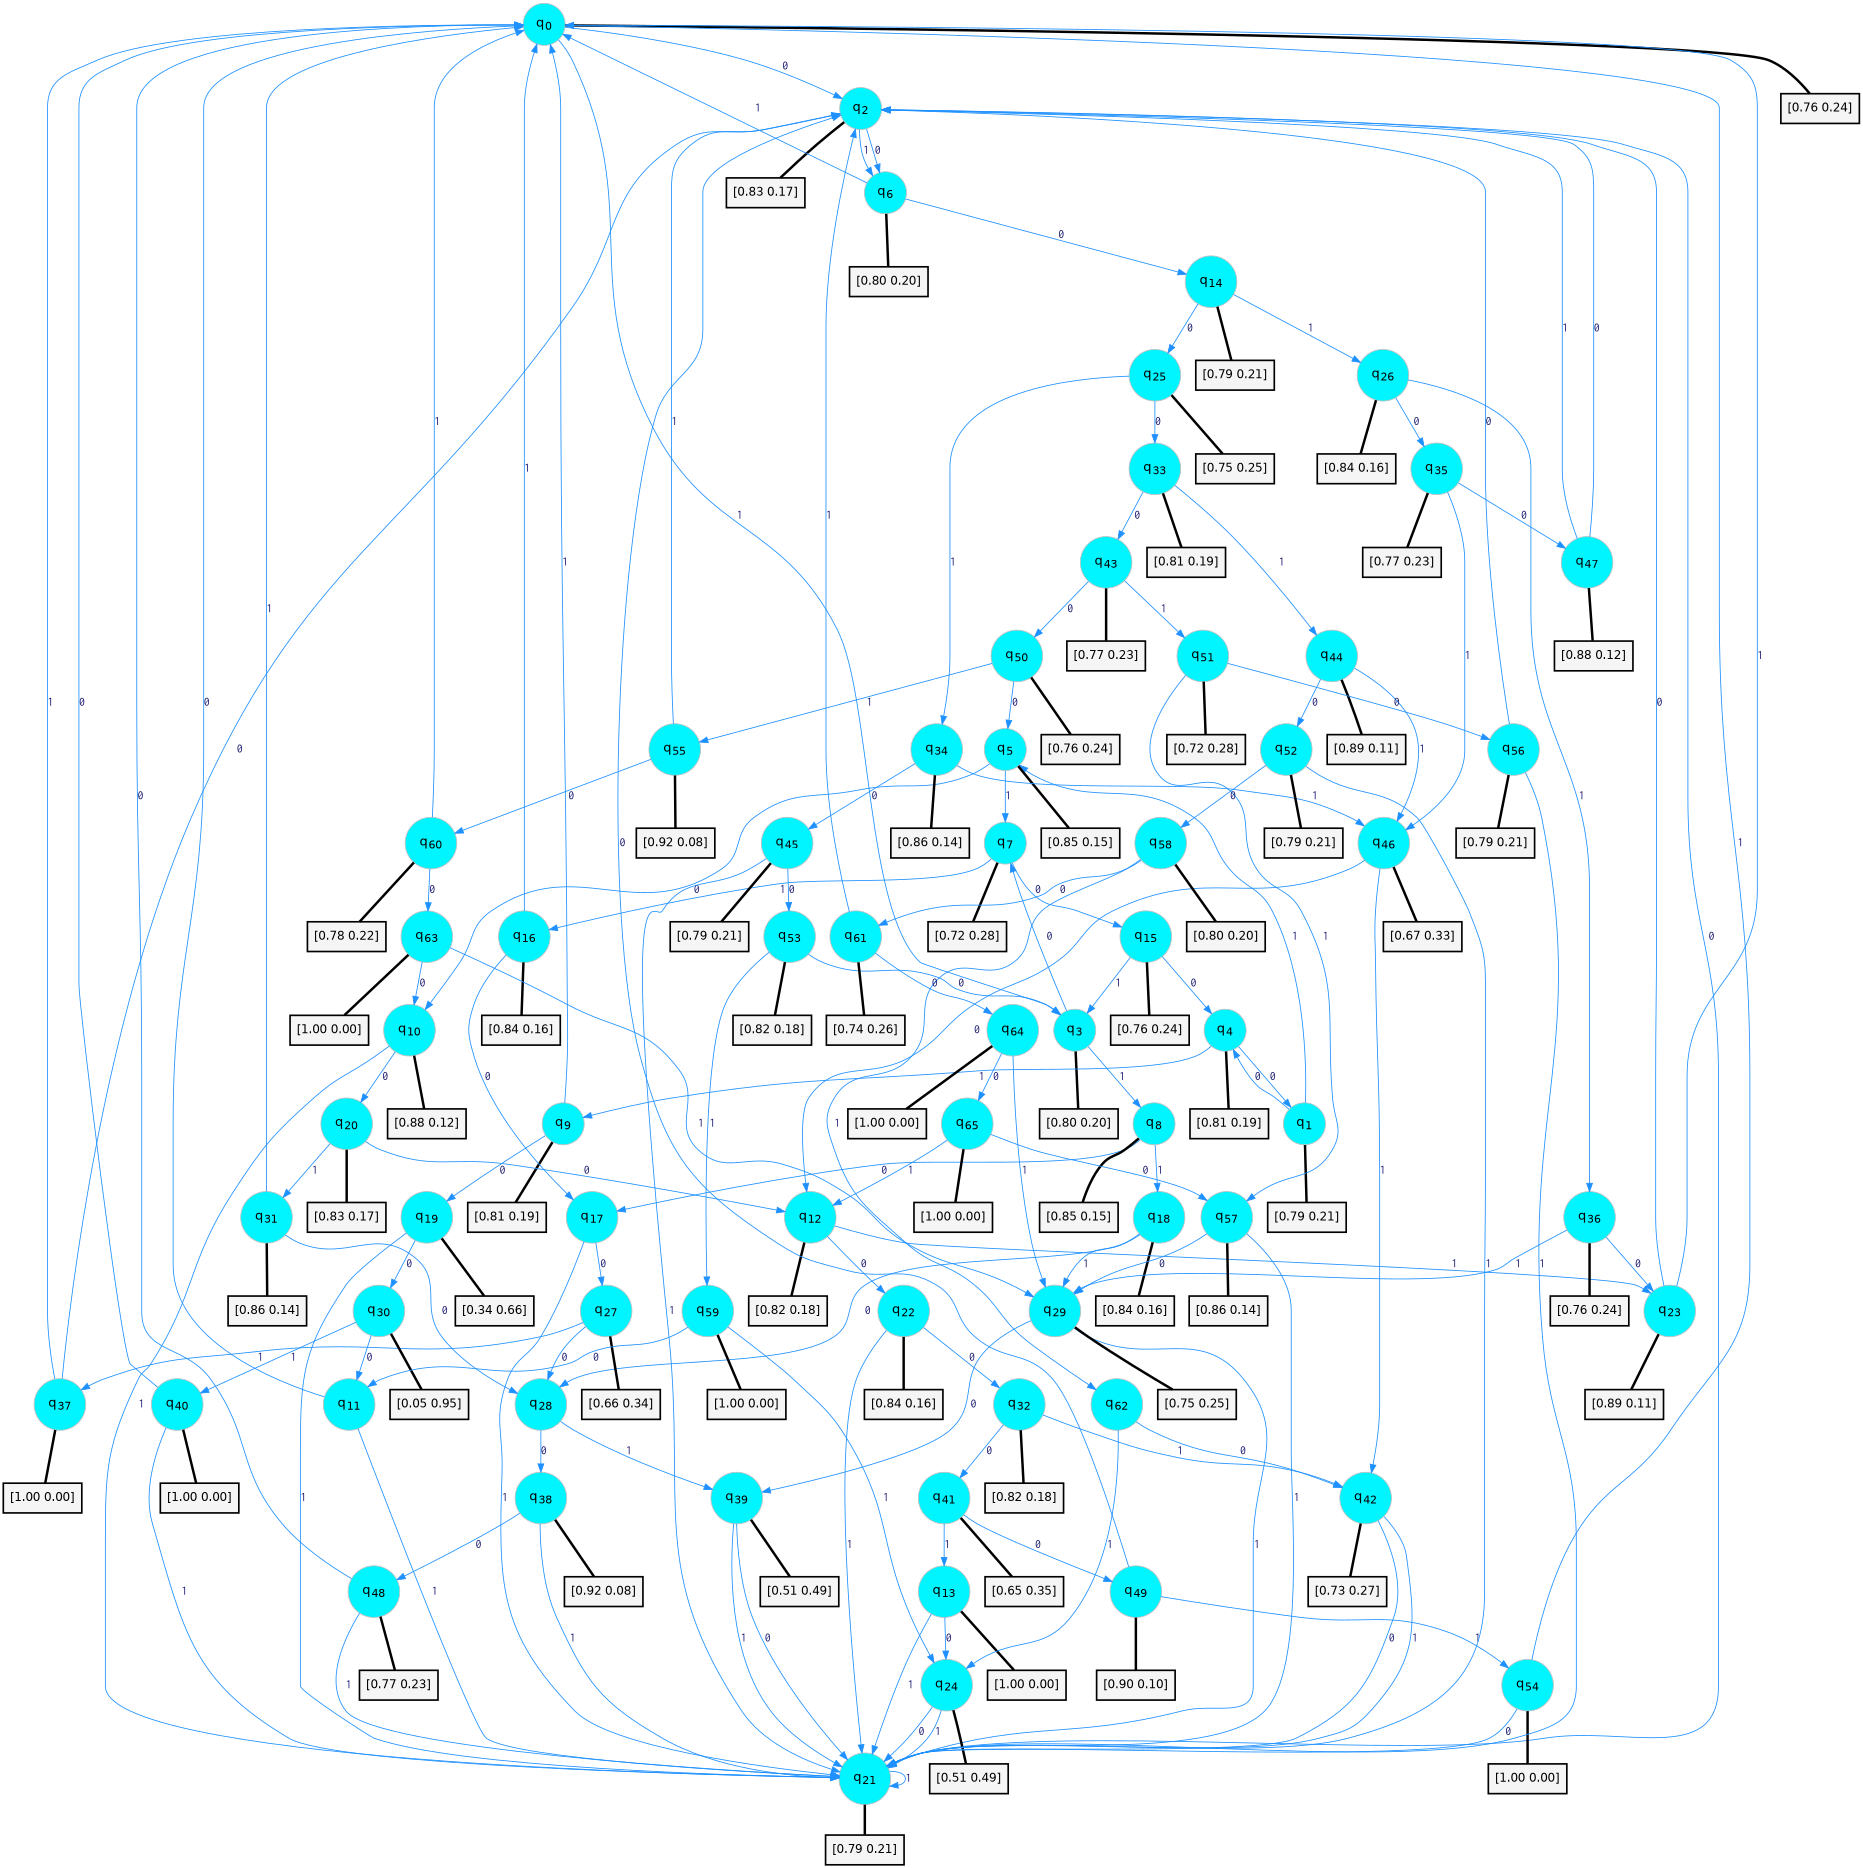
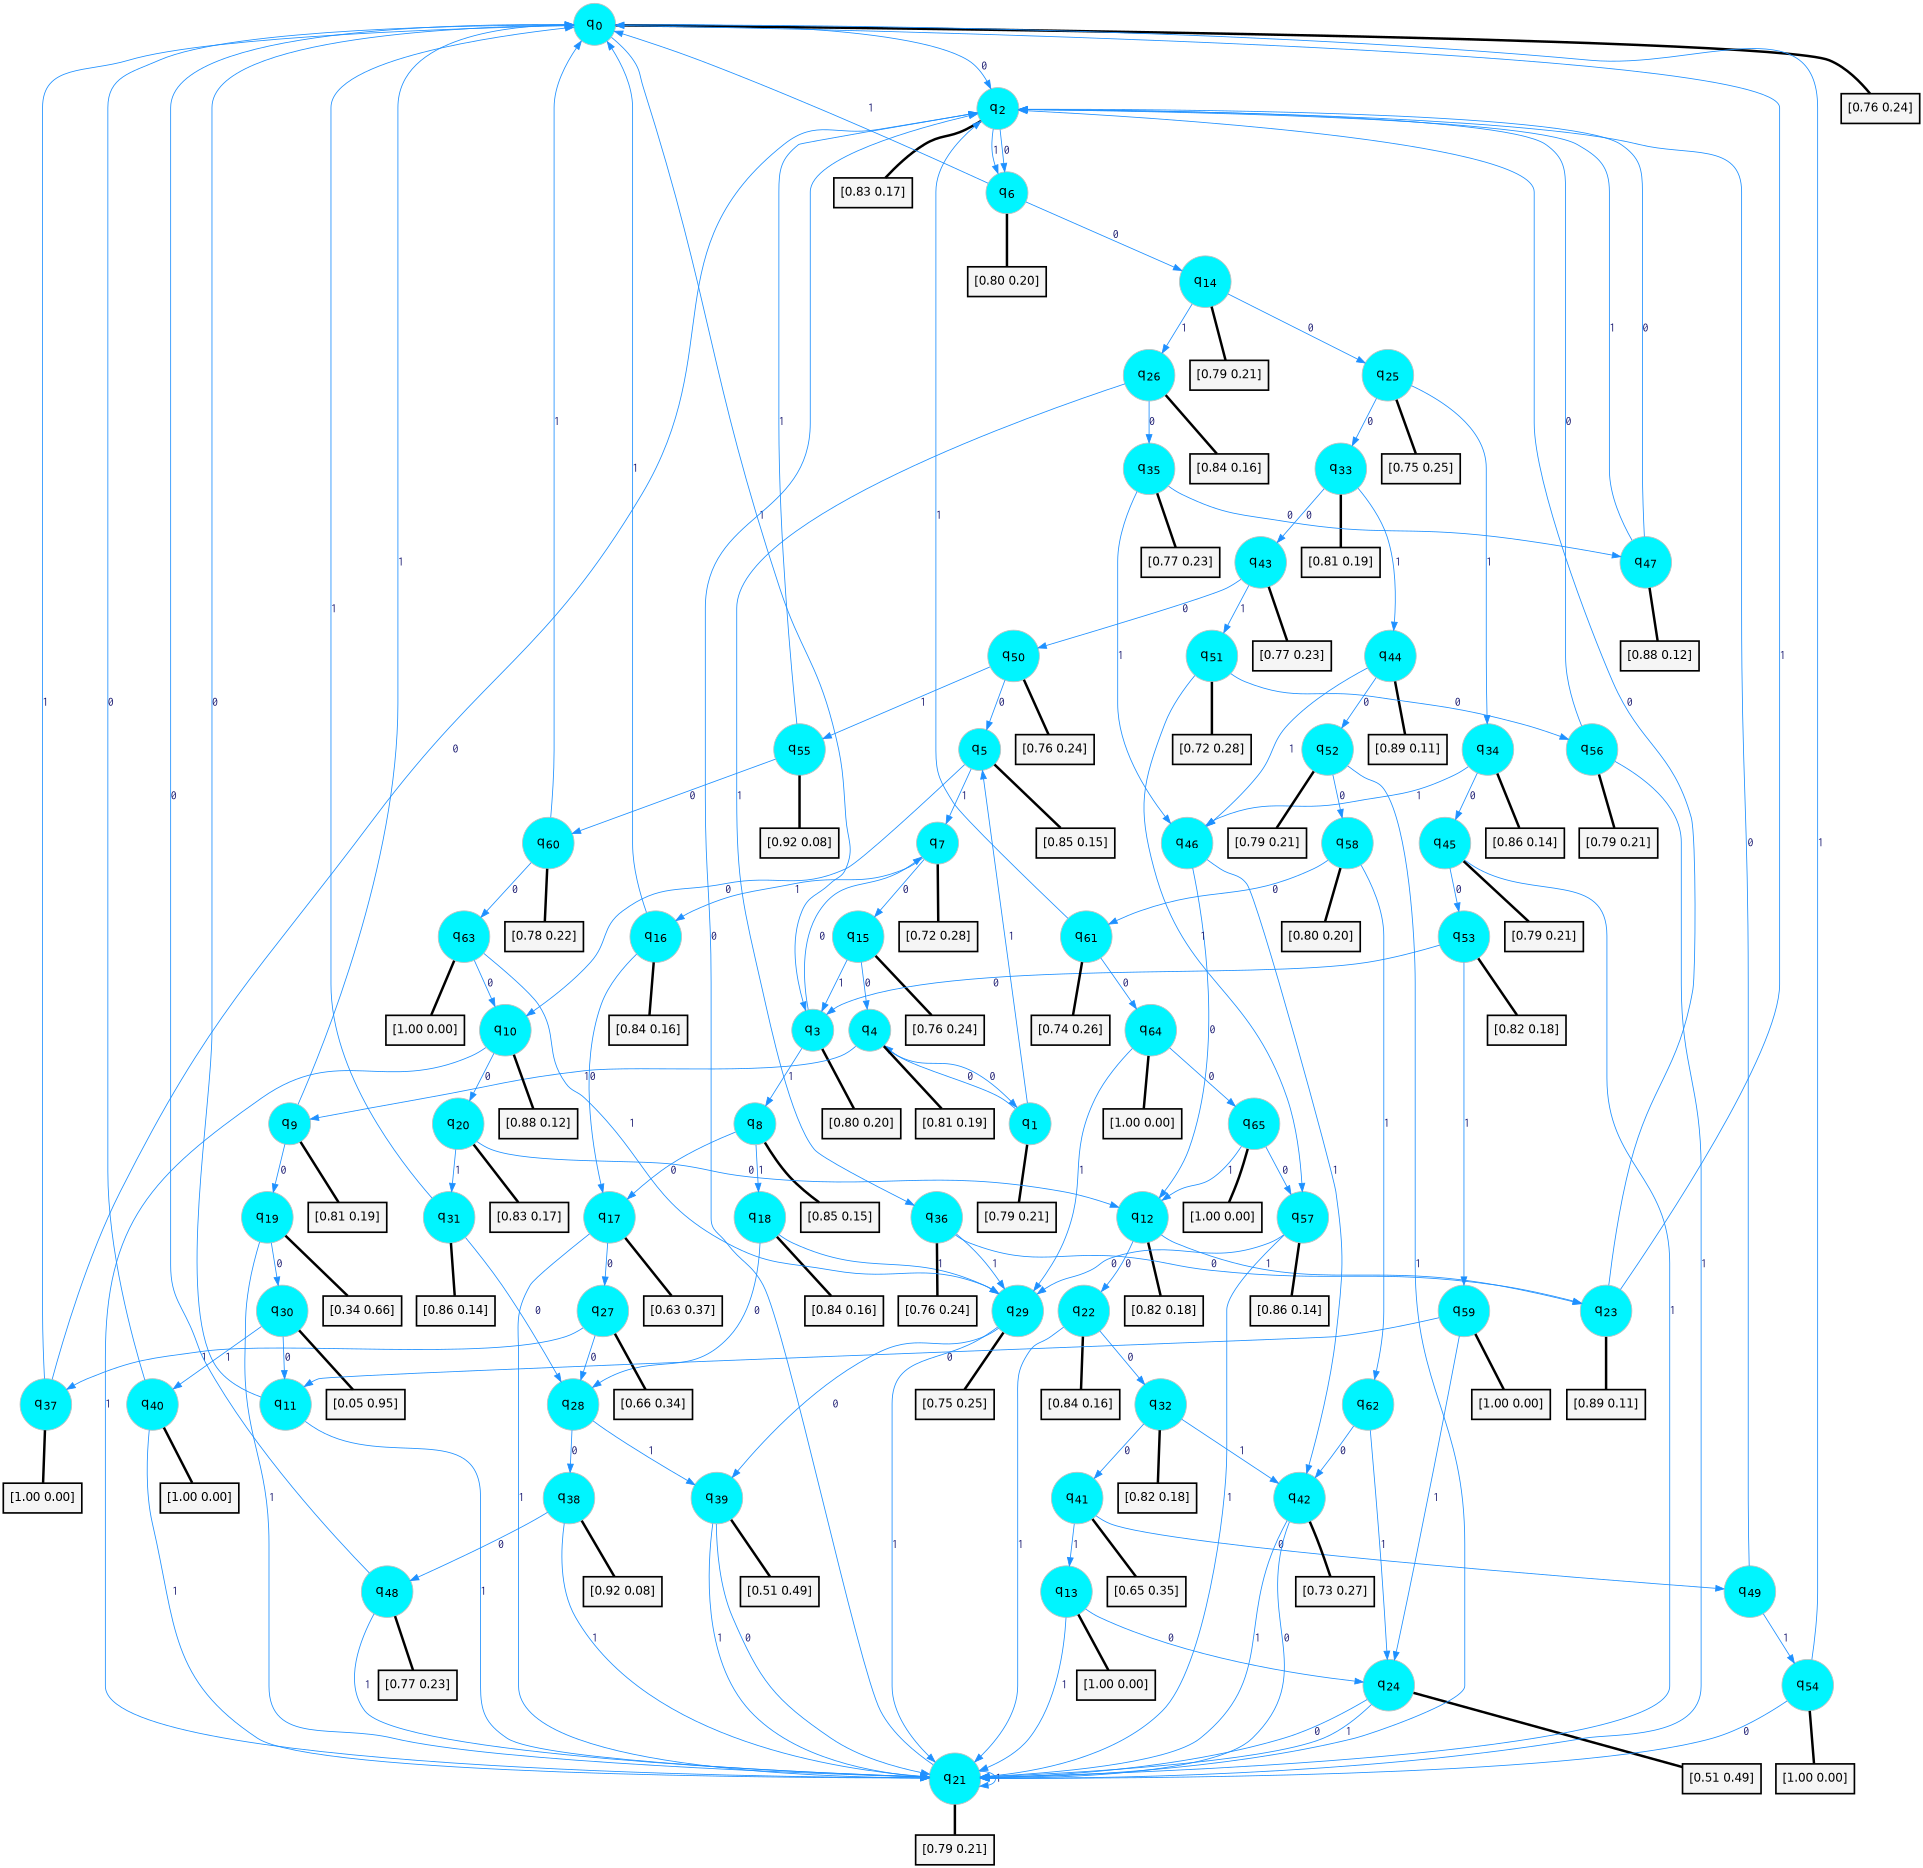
(1423, 937) -> none
none -> (683, 1311)
(1136, 1685) -> none
